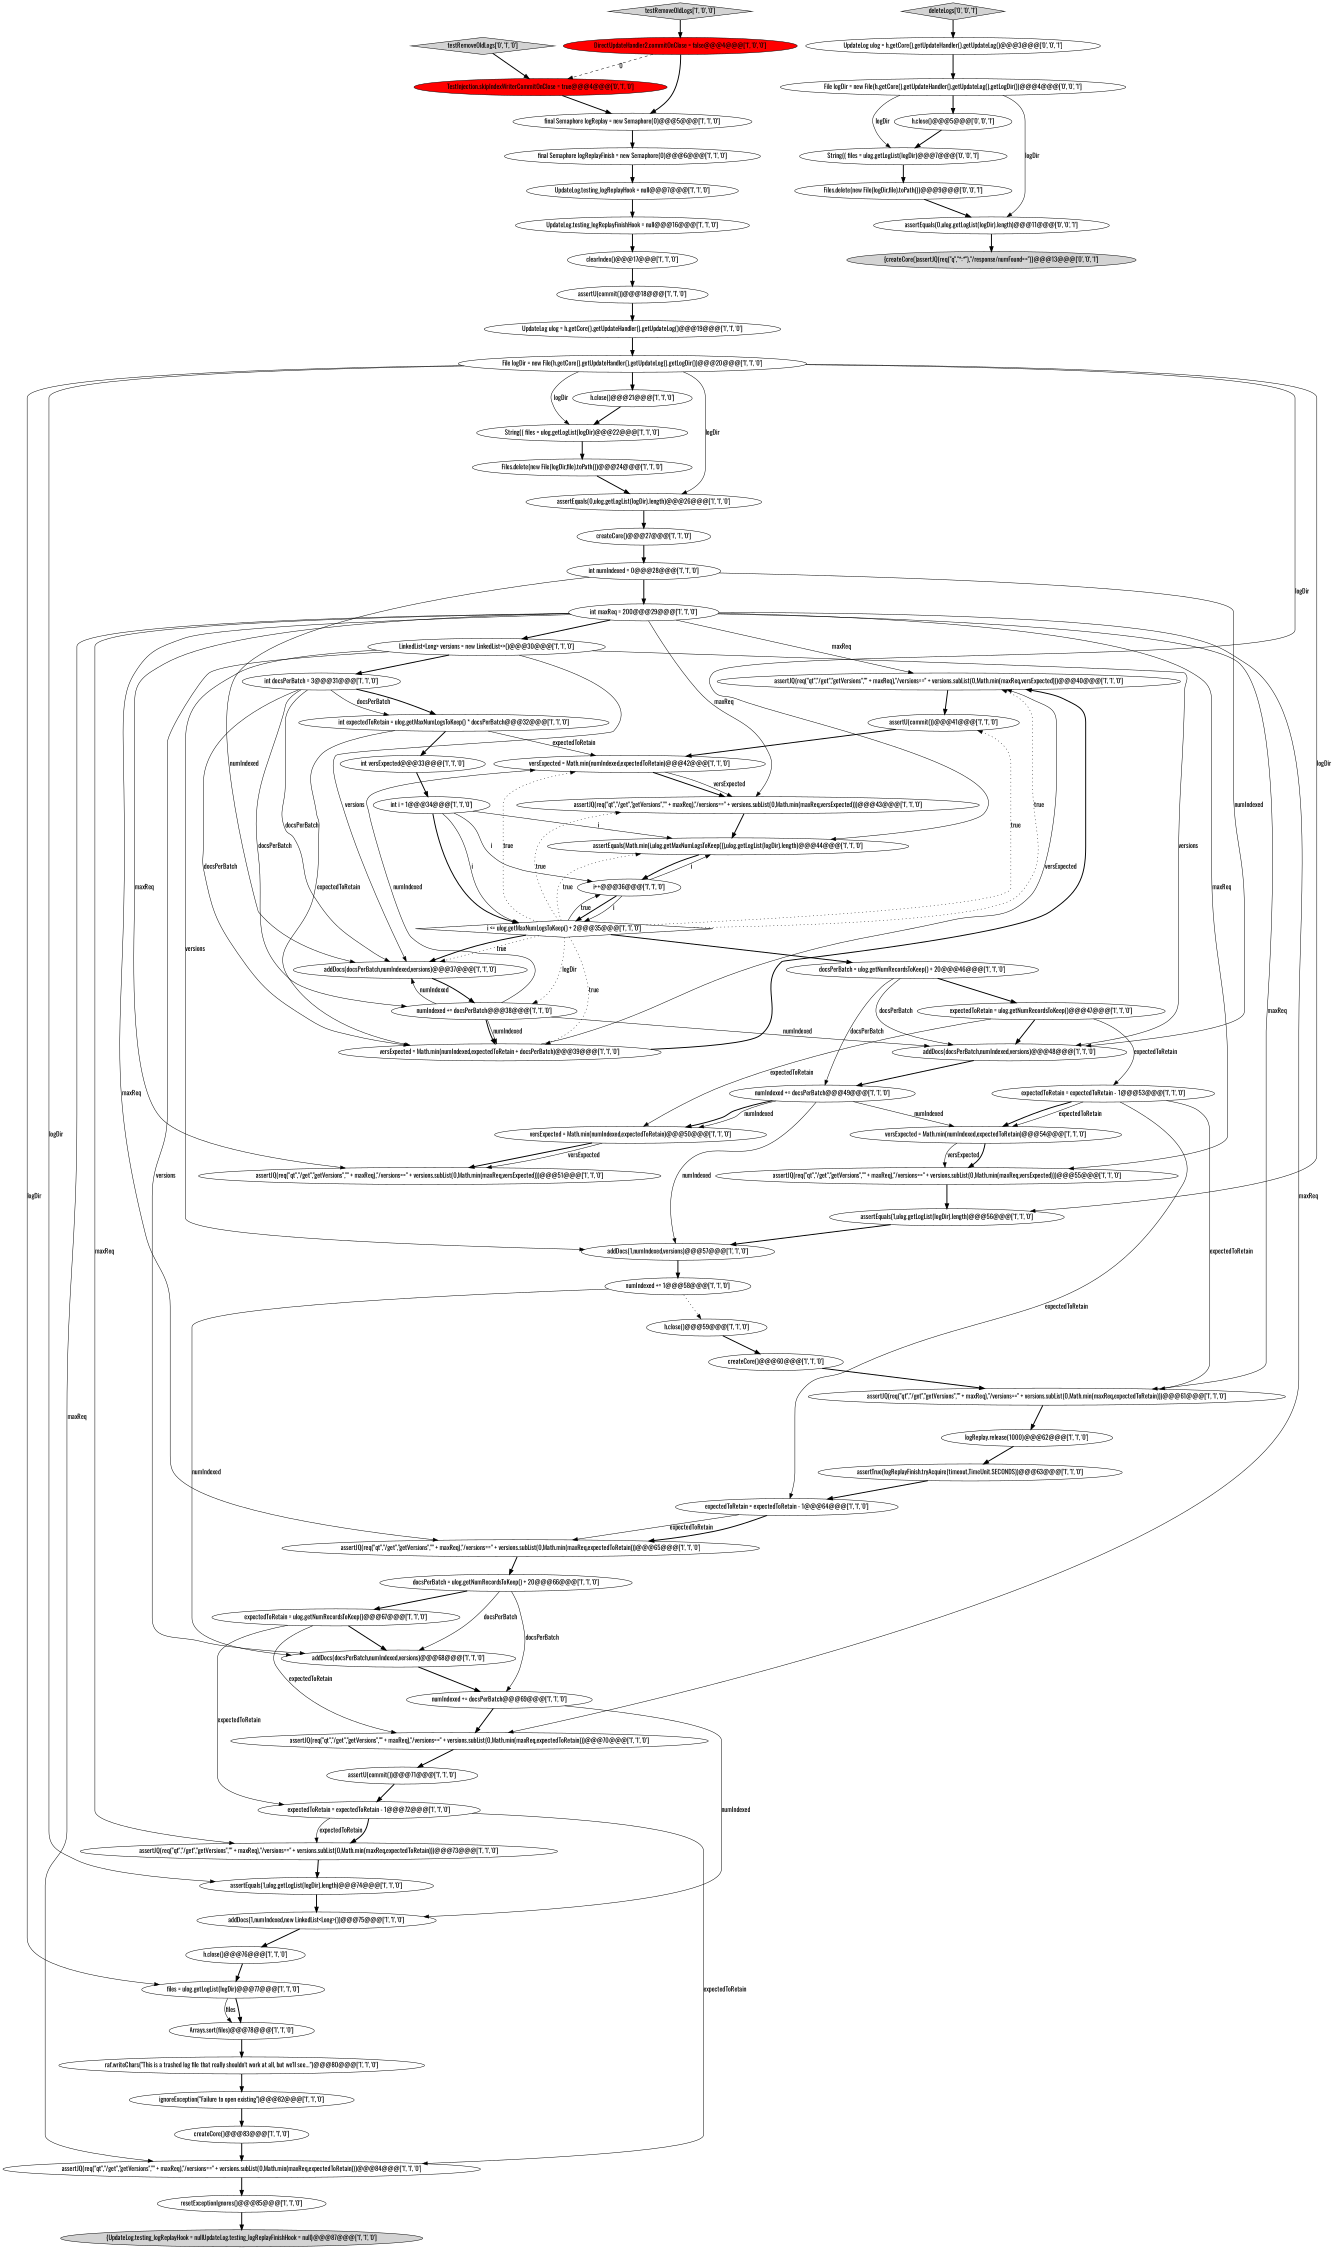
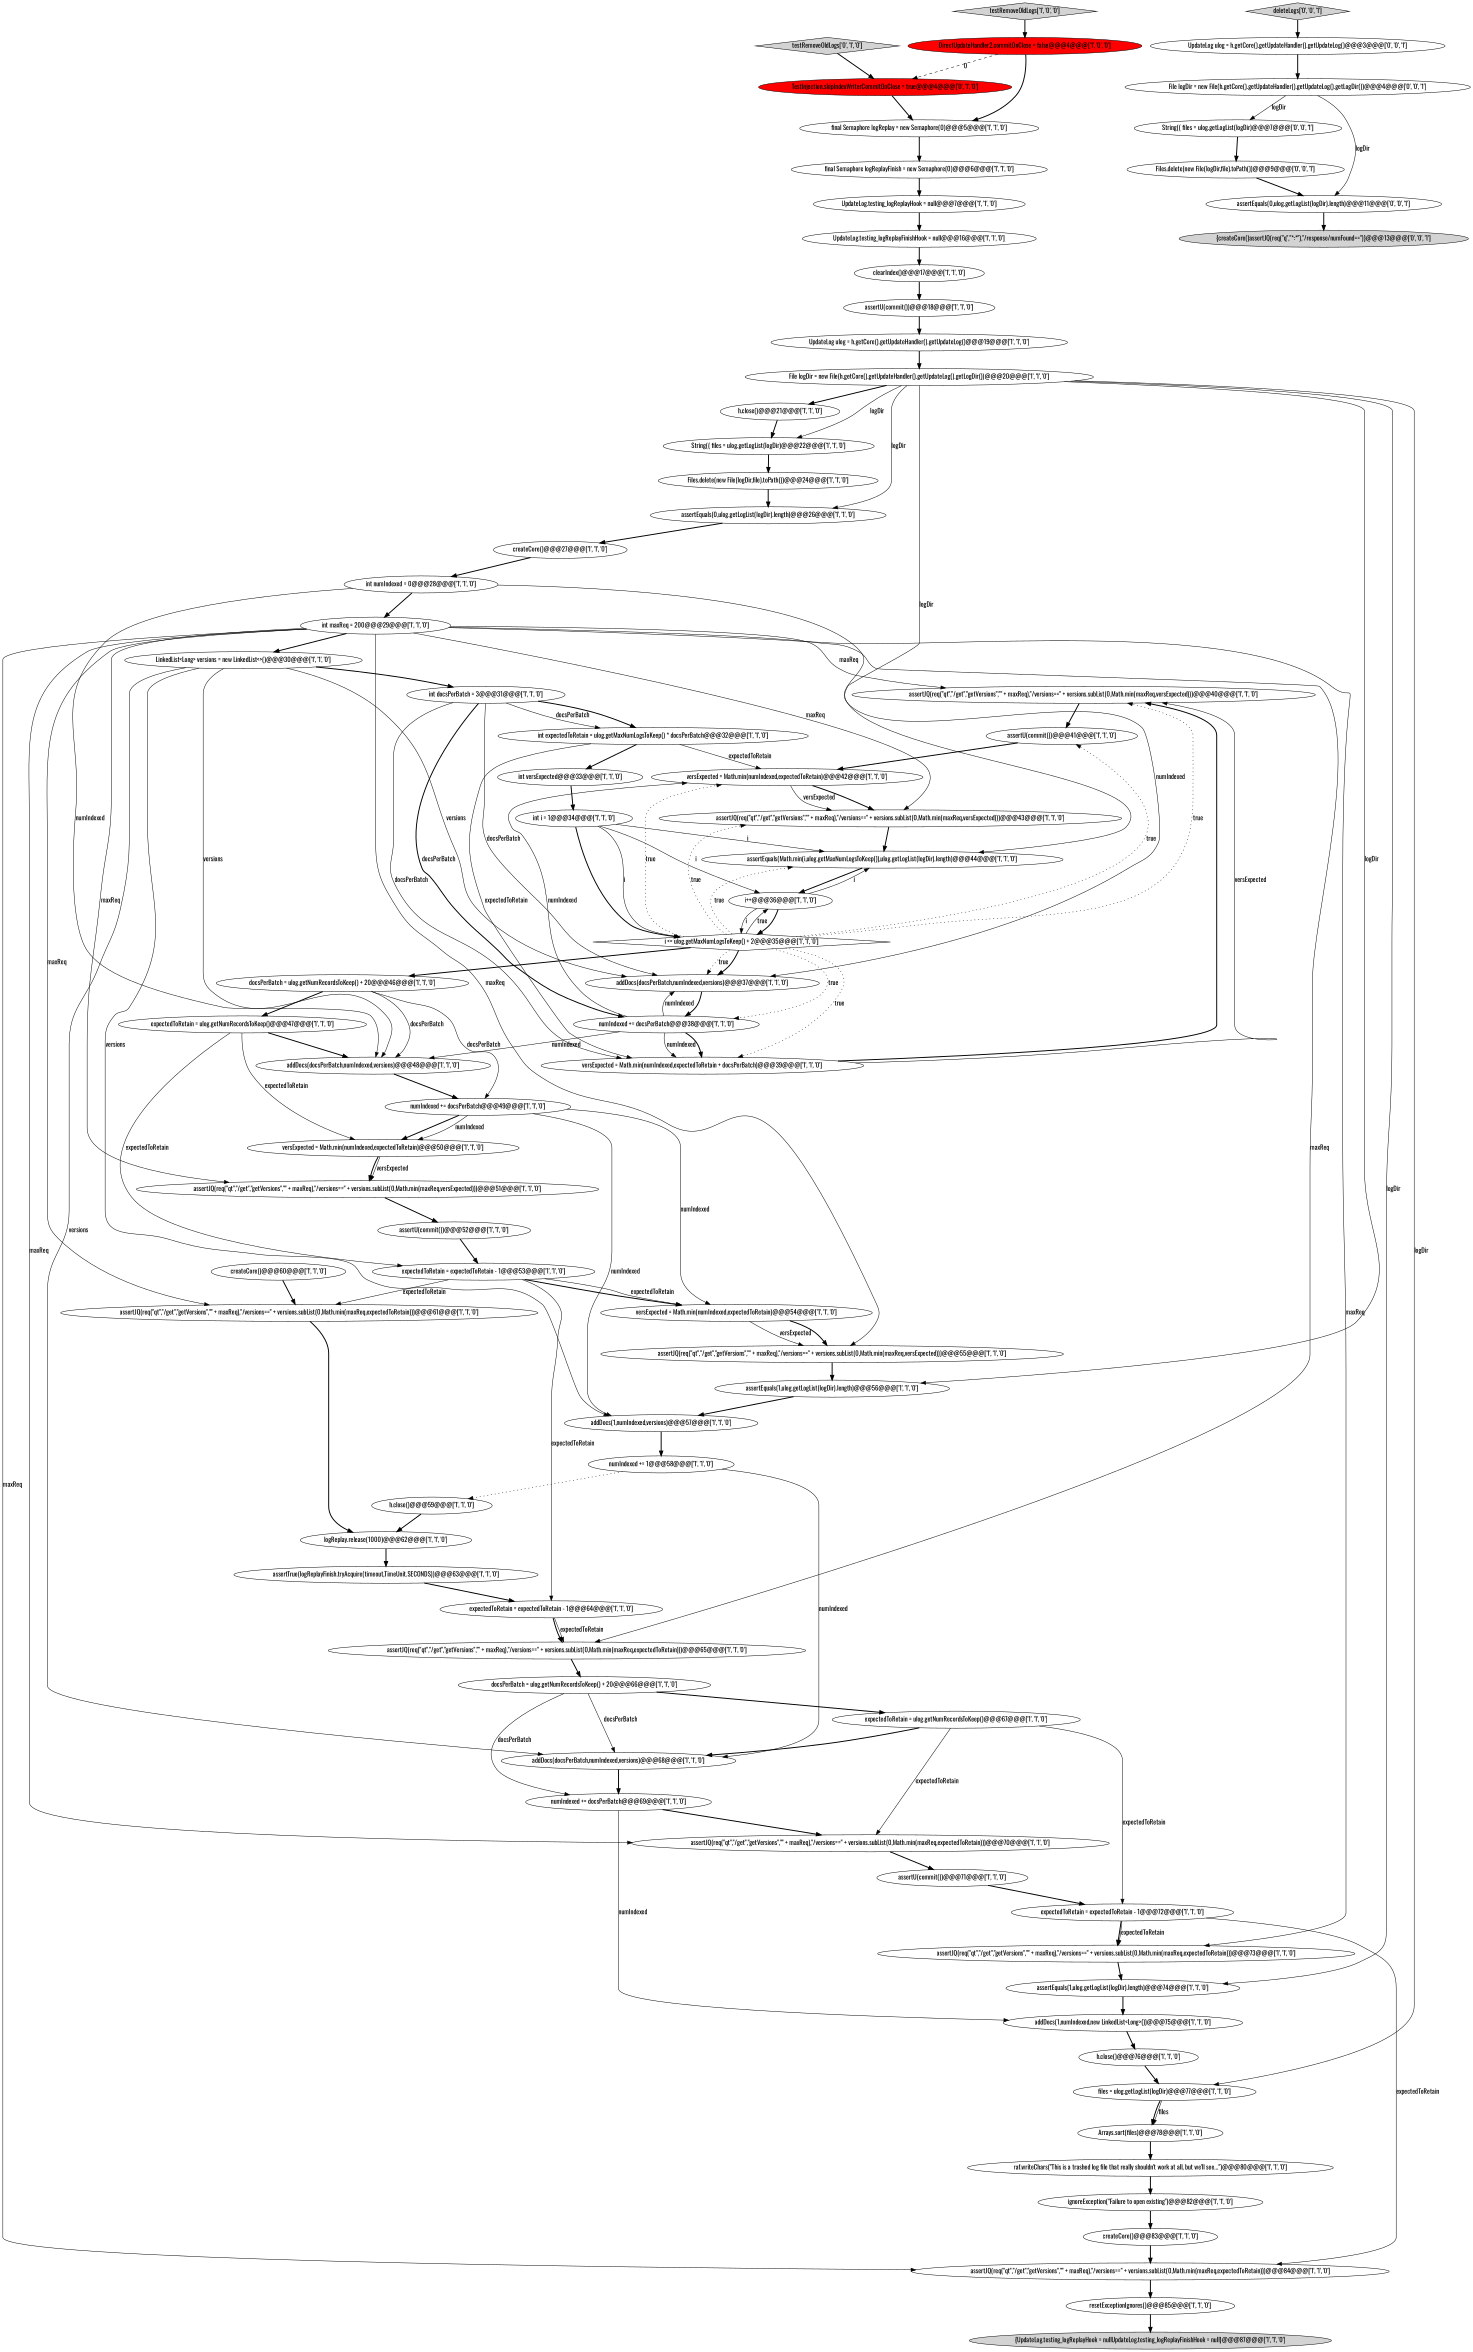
(953, 122) -> none
(260, 891) -> (444, 895)
(570, 970) -> (834, 983)
none -> (454, 1230)
(739, 1344) -> (411, 1521)
